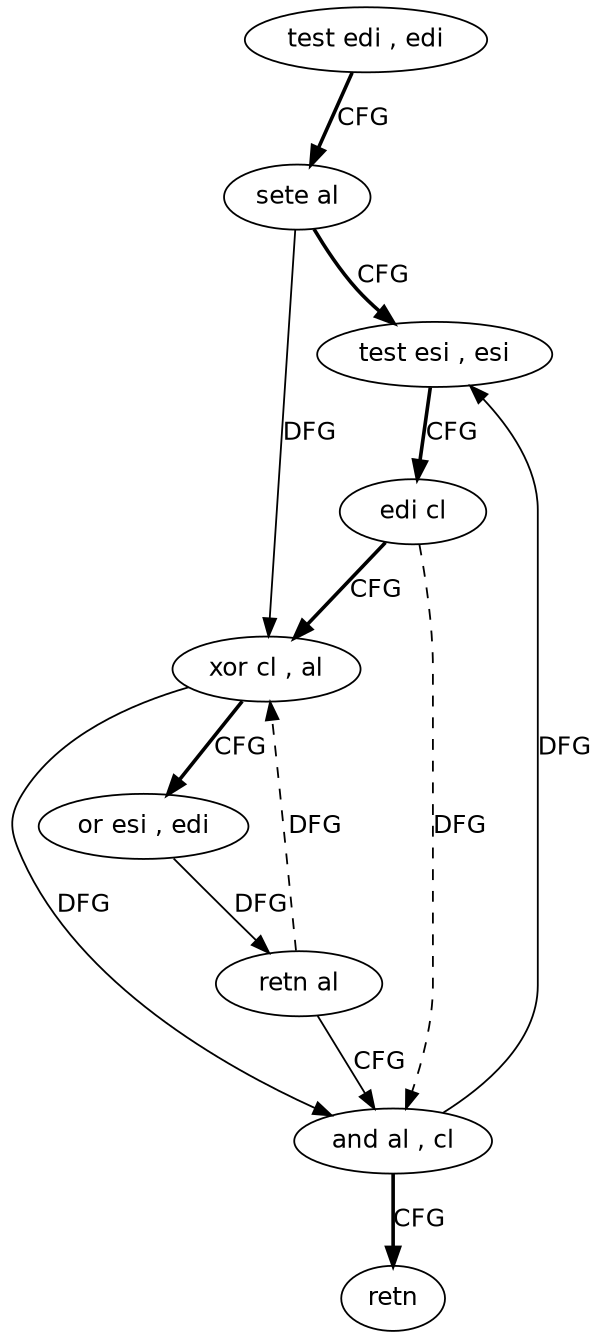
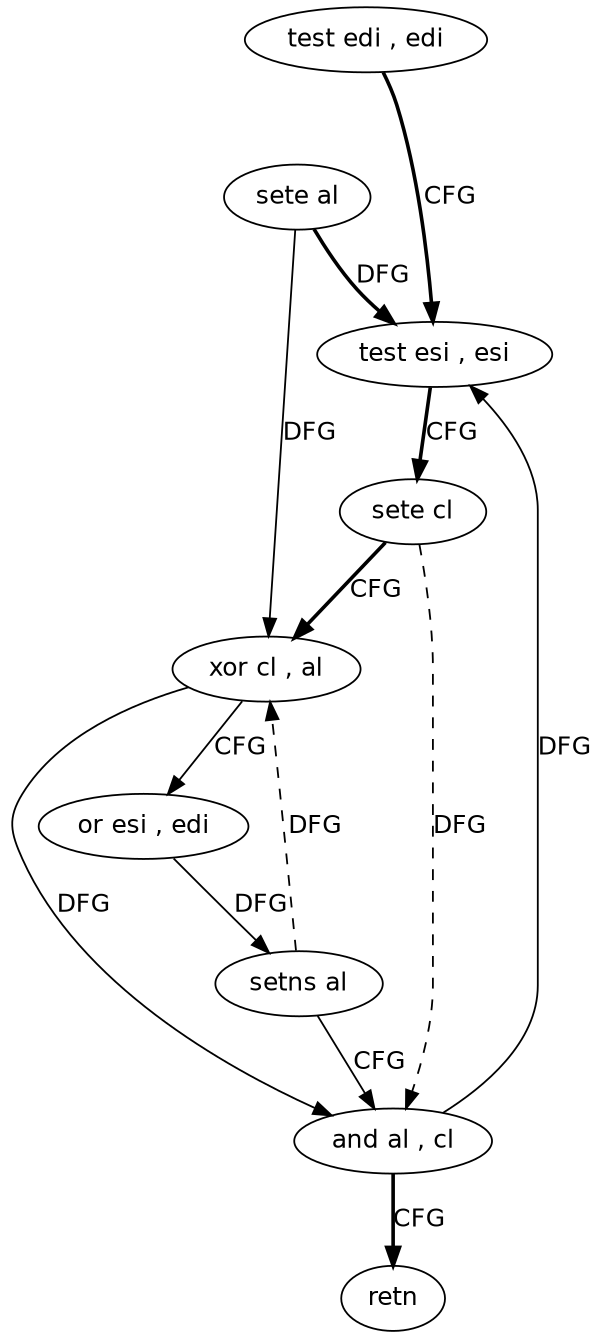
(335, 110) -> (416, 186)
(383, 276) -> (383, 276)
(413, 512) -> (413, 512)
(211, 741) -> (211, 741)
(299, 984) -> (299, 984)
